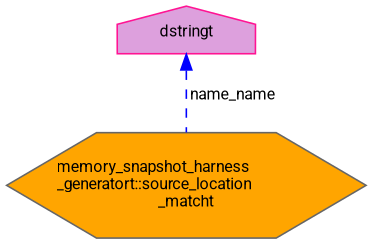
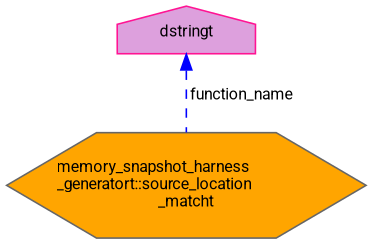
(231, 96) -> (240, 96)
